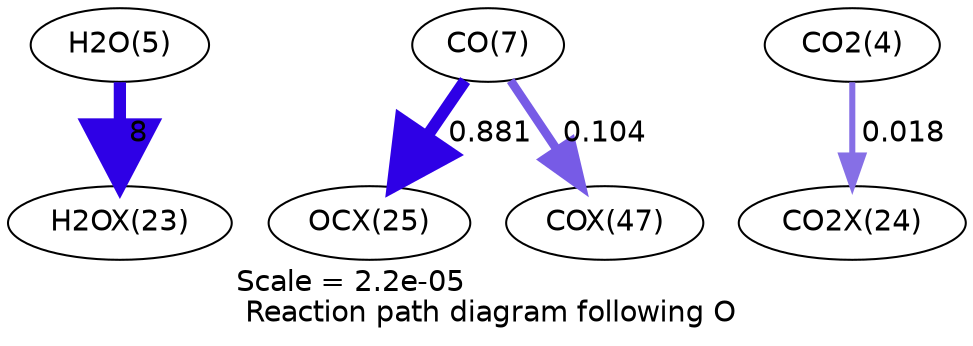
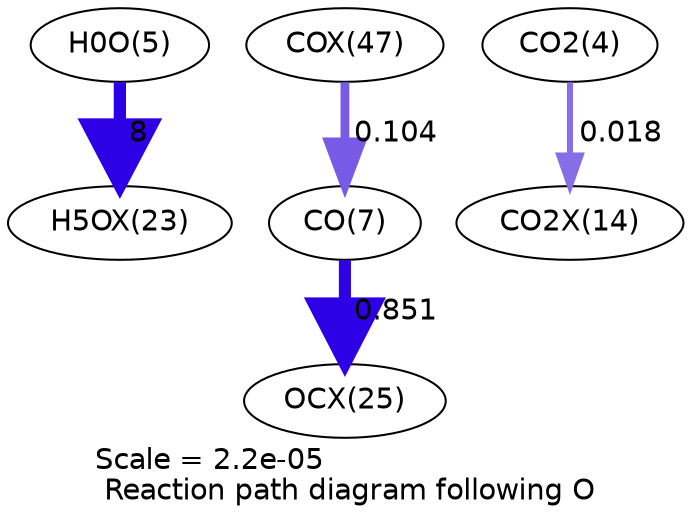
(120, 45) -> (120, 45)
(534, 115) -> (345, 112)
(486, 134) -> (392, 312)
(120, 223) -> (120, 223)
(852, 223) -> (570, 223)
